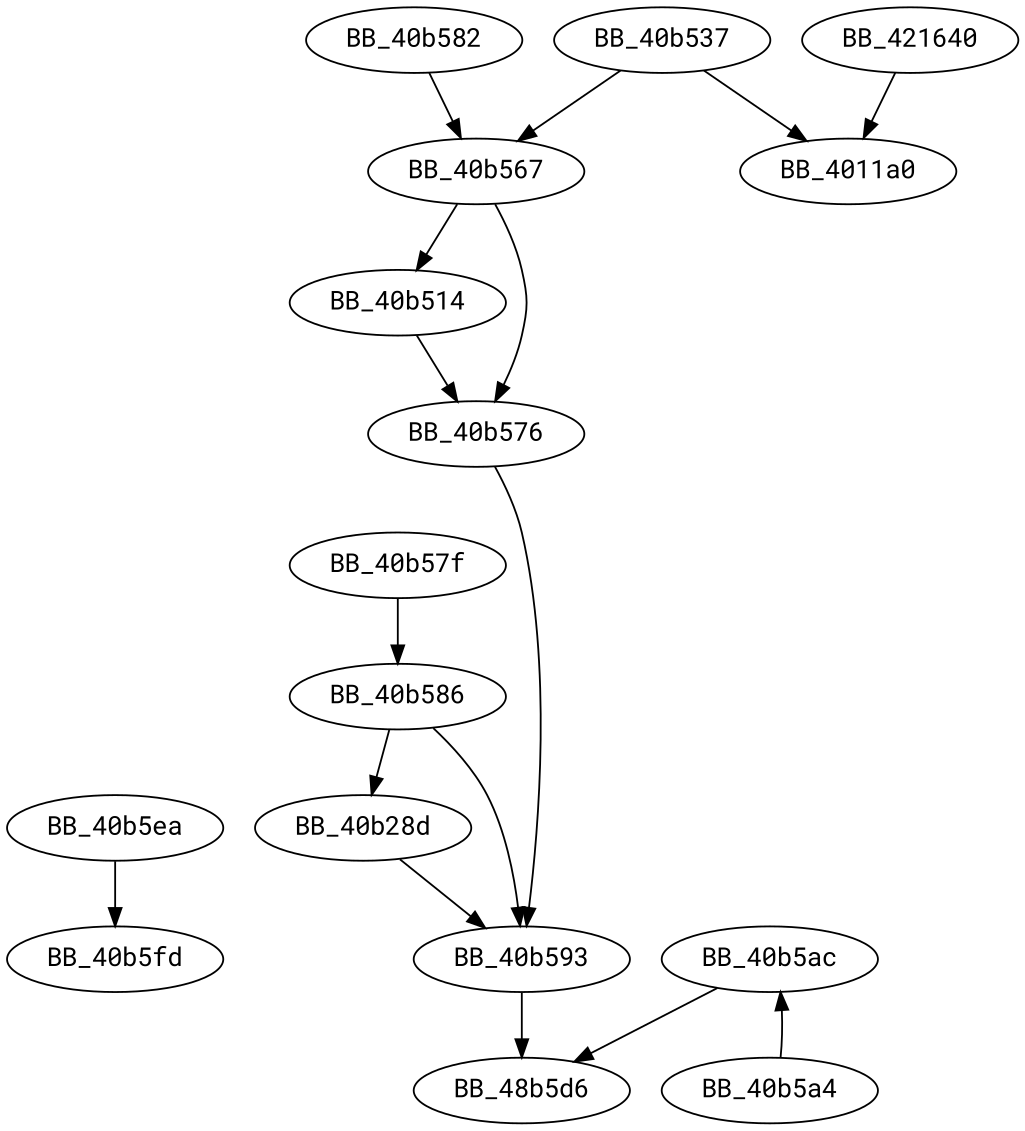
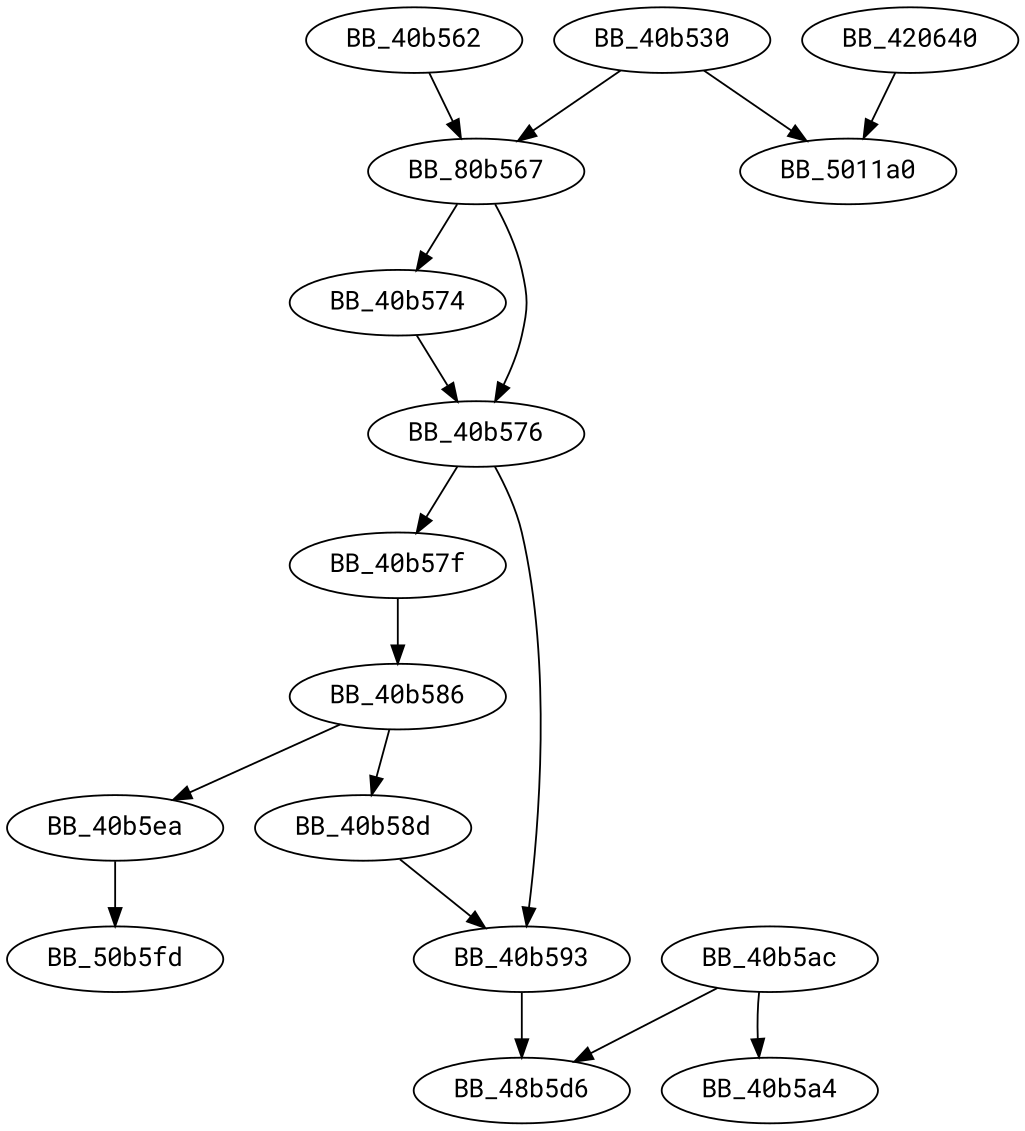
(414, 40) -> (414, 40)
(662, 40) -> (662, 40)
(910, 40) -> (910, 40)
(476, 171) -> (476, 171)
(848, 171) -> (848, 171)
(398, 303) -> (398, 303)
none -> (442, 492)
(494, 809) -> (265, 759)
(363, 828) -> (363, 828)
(115, 959) -> (115, 959)
(782, 1034) -> (758, 1015)
